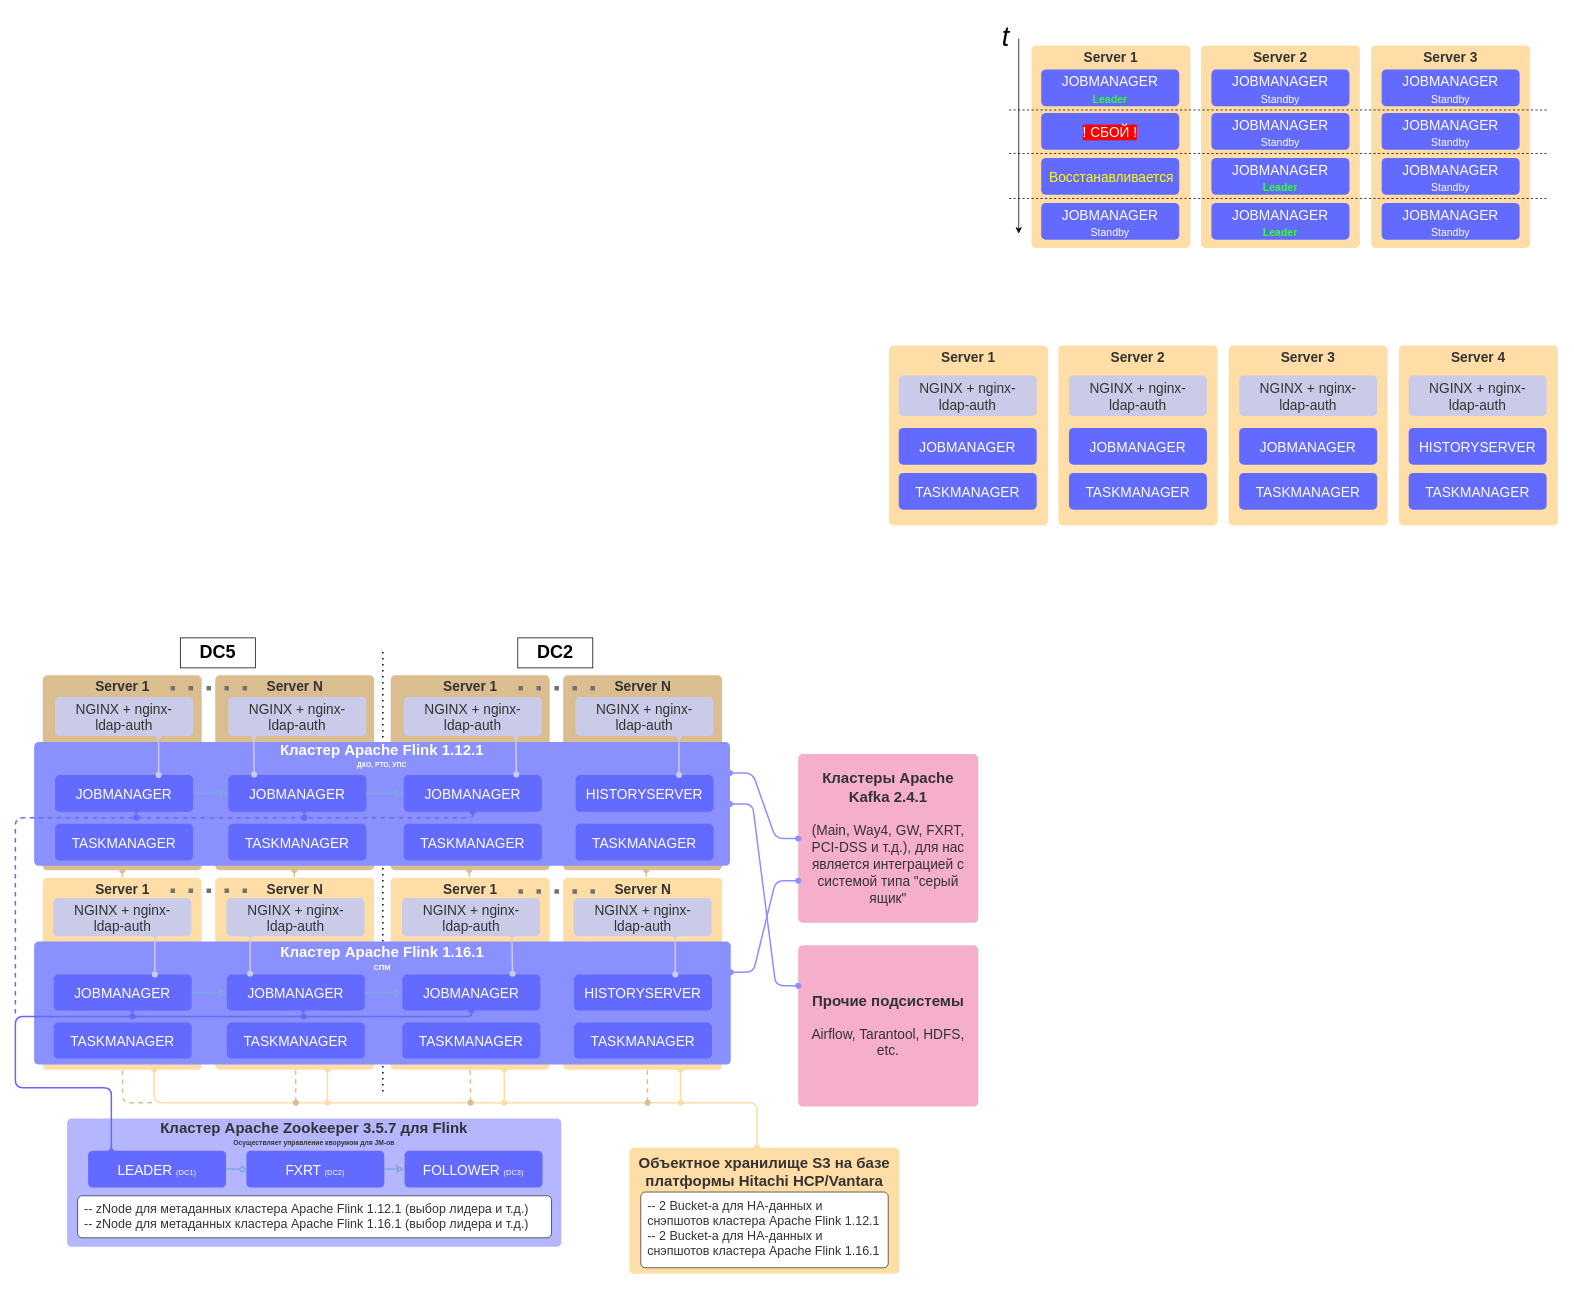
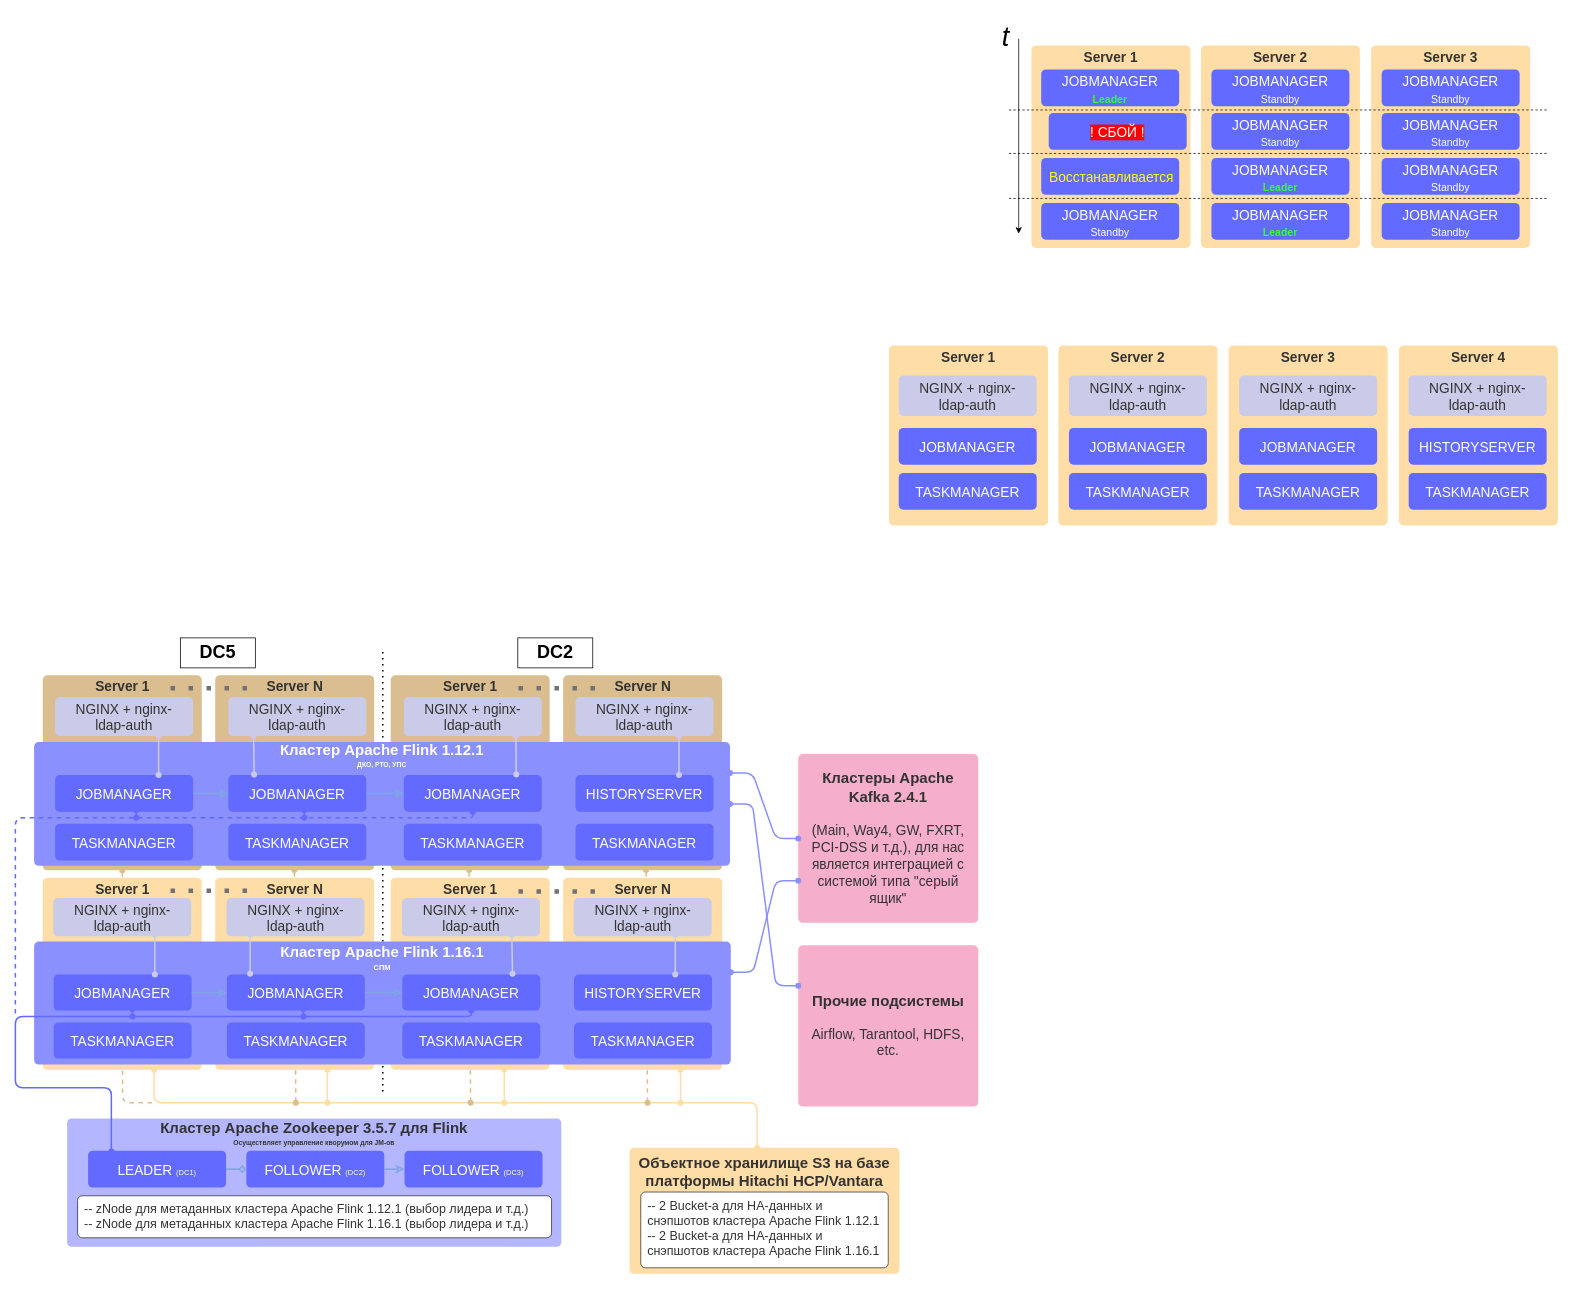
(1110, 131) -> (1118, 131)
(315, 1170) -> (315, 1170)
